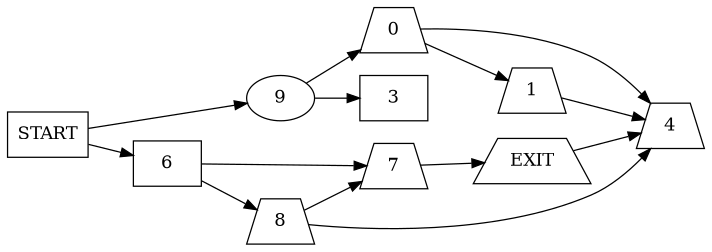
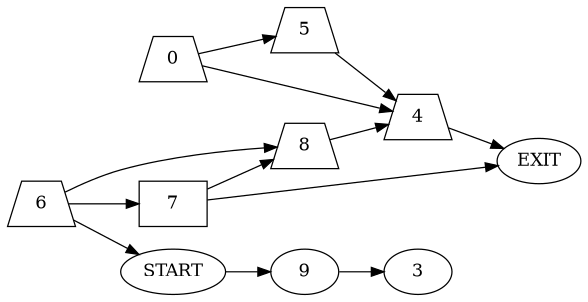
(328, 70) -> none
(532, 91) -> (305, 30)
(394, 98) -> (418, 272)
(48, 135) -> (173, 272)
(601, 144) -> (470, 136)
(105, 148) -> (101, 234)
(532, 161) -> (539, 161)
(167, 164) -> (42, 204)
(394, 166) -> (173, 204)
(327, 199) -> (234, 177)
